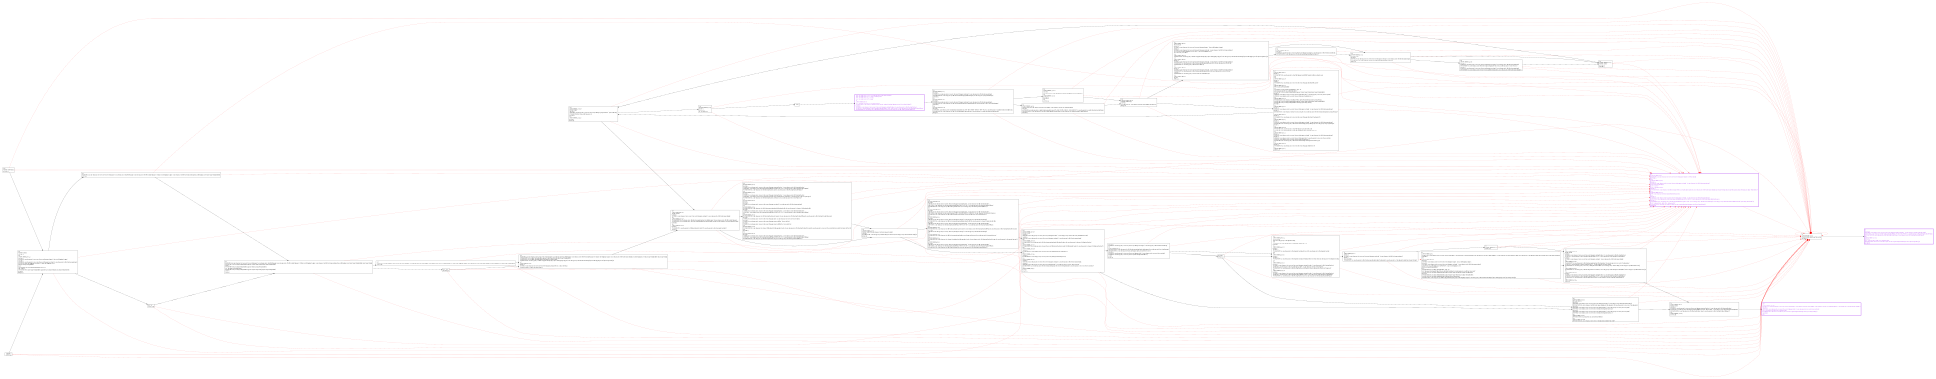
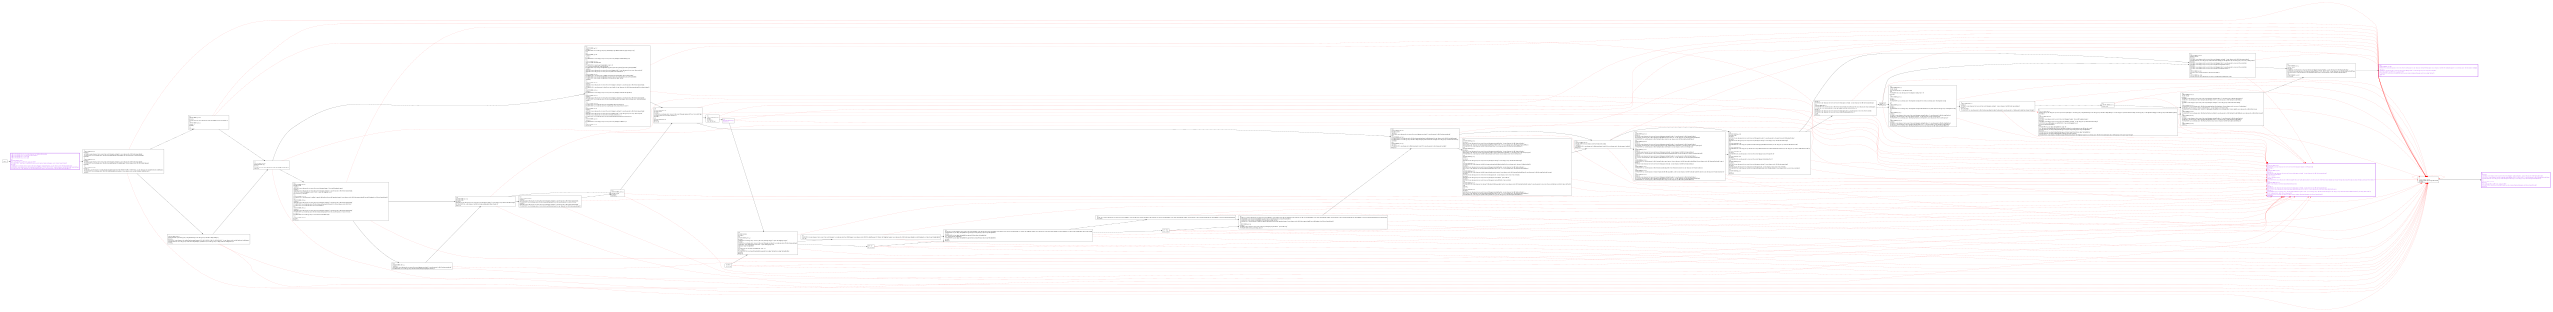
(753, 107) -> (720, 120)
(8, 170) -> (728, 121)
